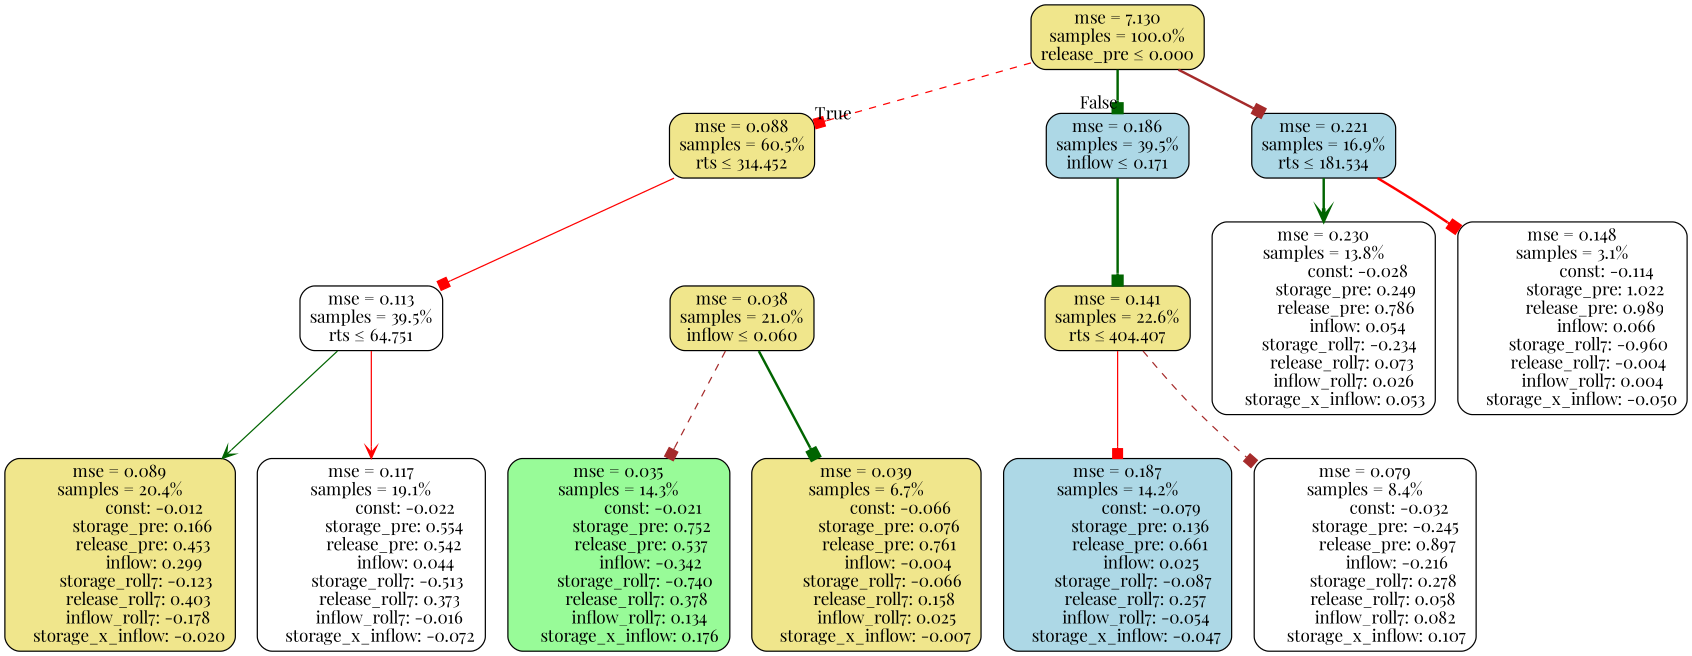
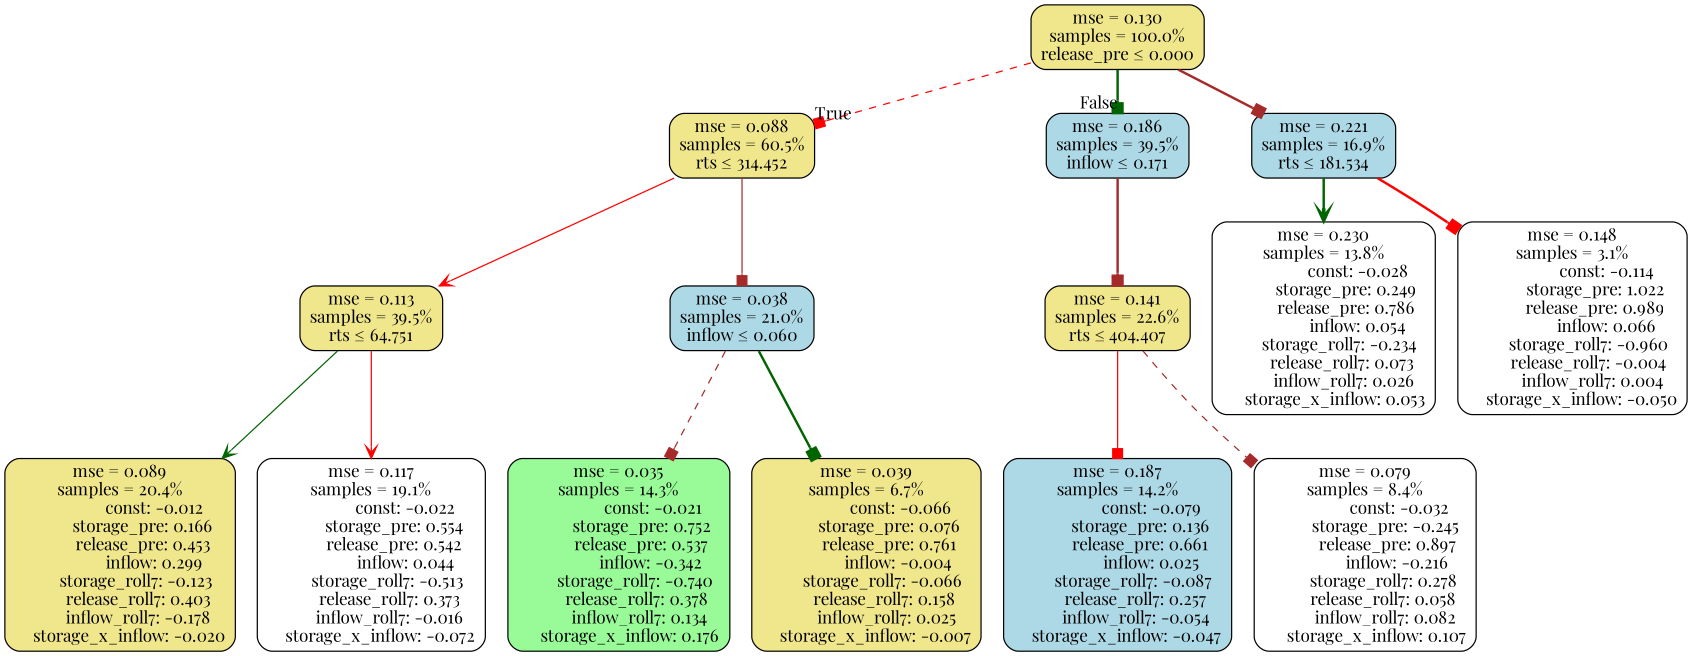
(1118, 37) -> (1118, 37)
none -> (742, 226)
(1118, 226) -> (1118, 226)
(562, 229) -> (562, 229)
(371, 318) -> (371, 318)
(742, 318) -> (742, 318)
